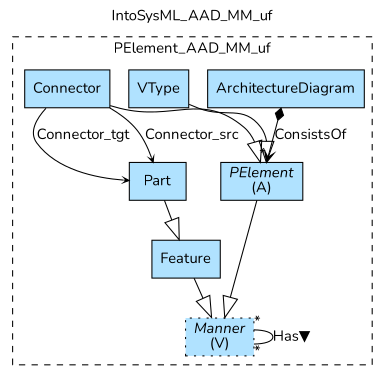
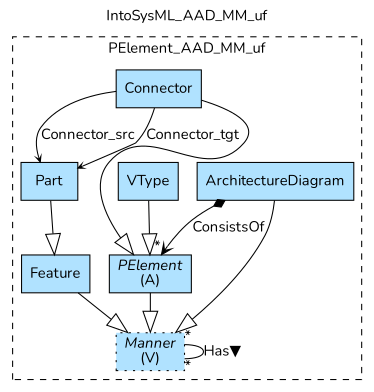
none -> (244, 267)
